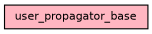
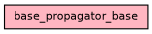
(76, 17) -> (76, 17)
